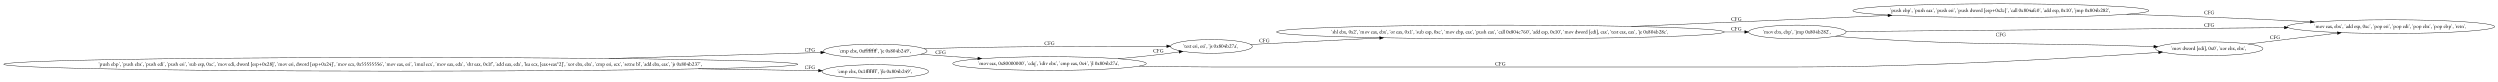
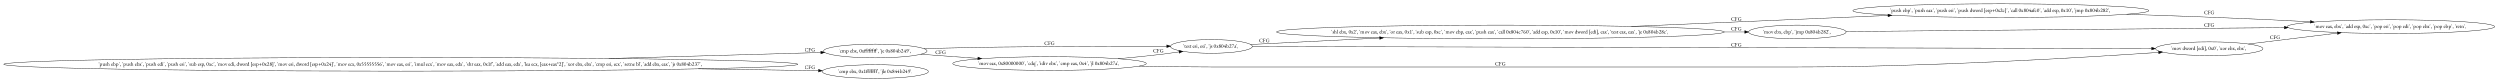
(1995, 44) -> (1702, 48)
(875, 72) -> (875, 72)
